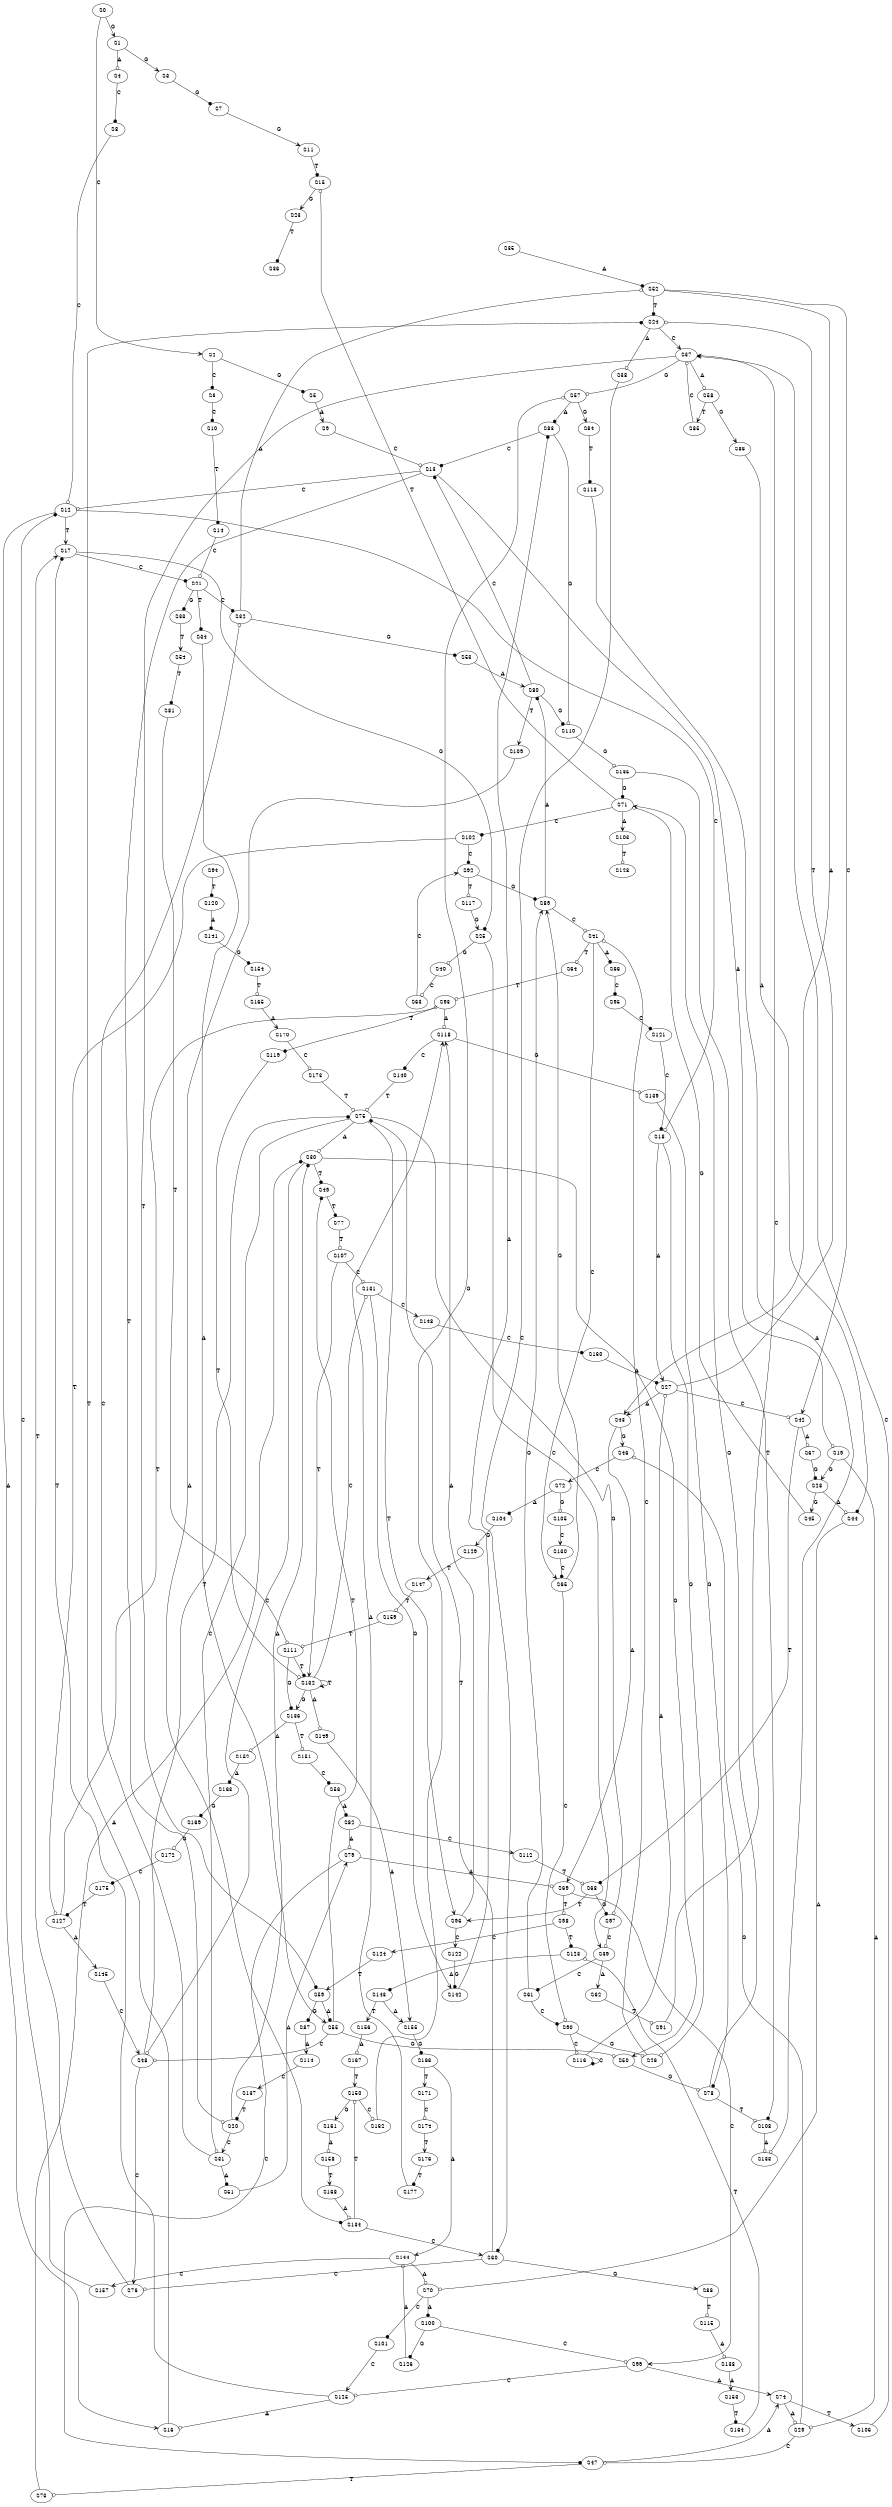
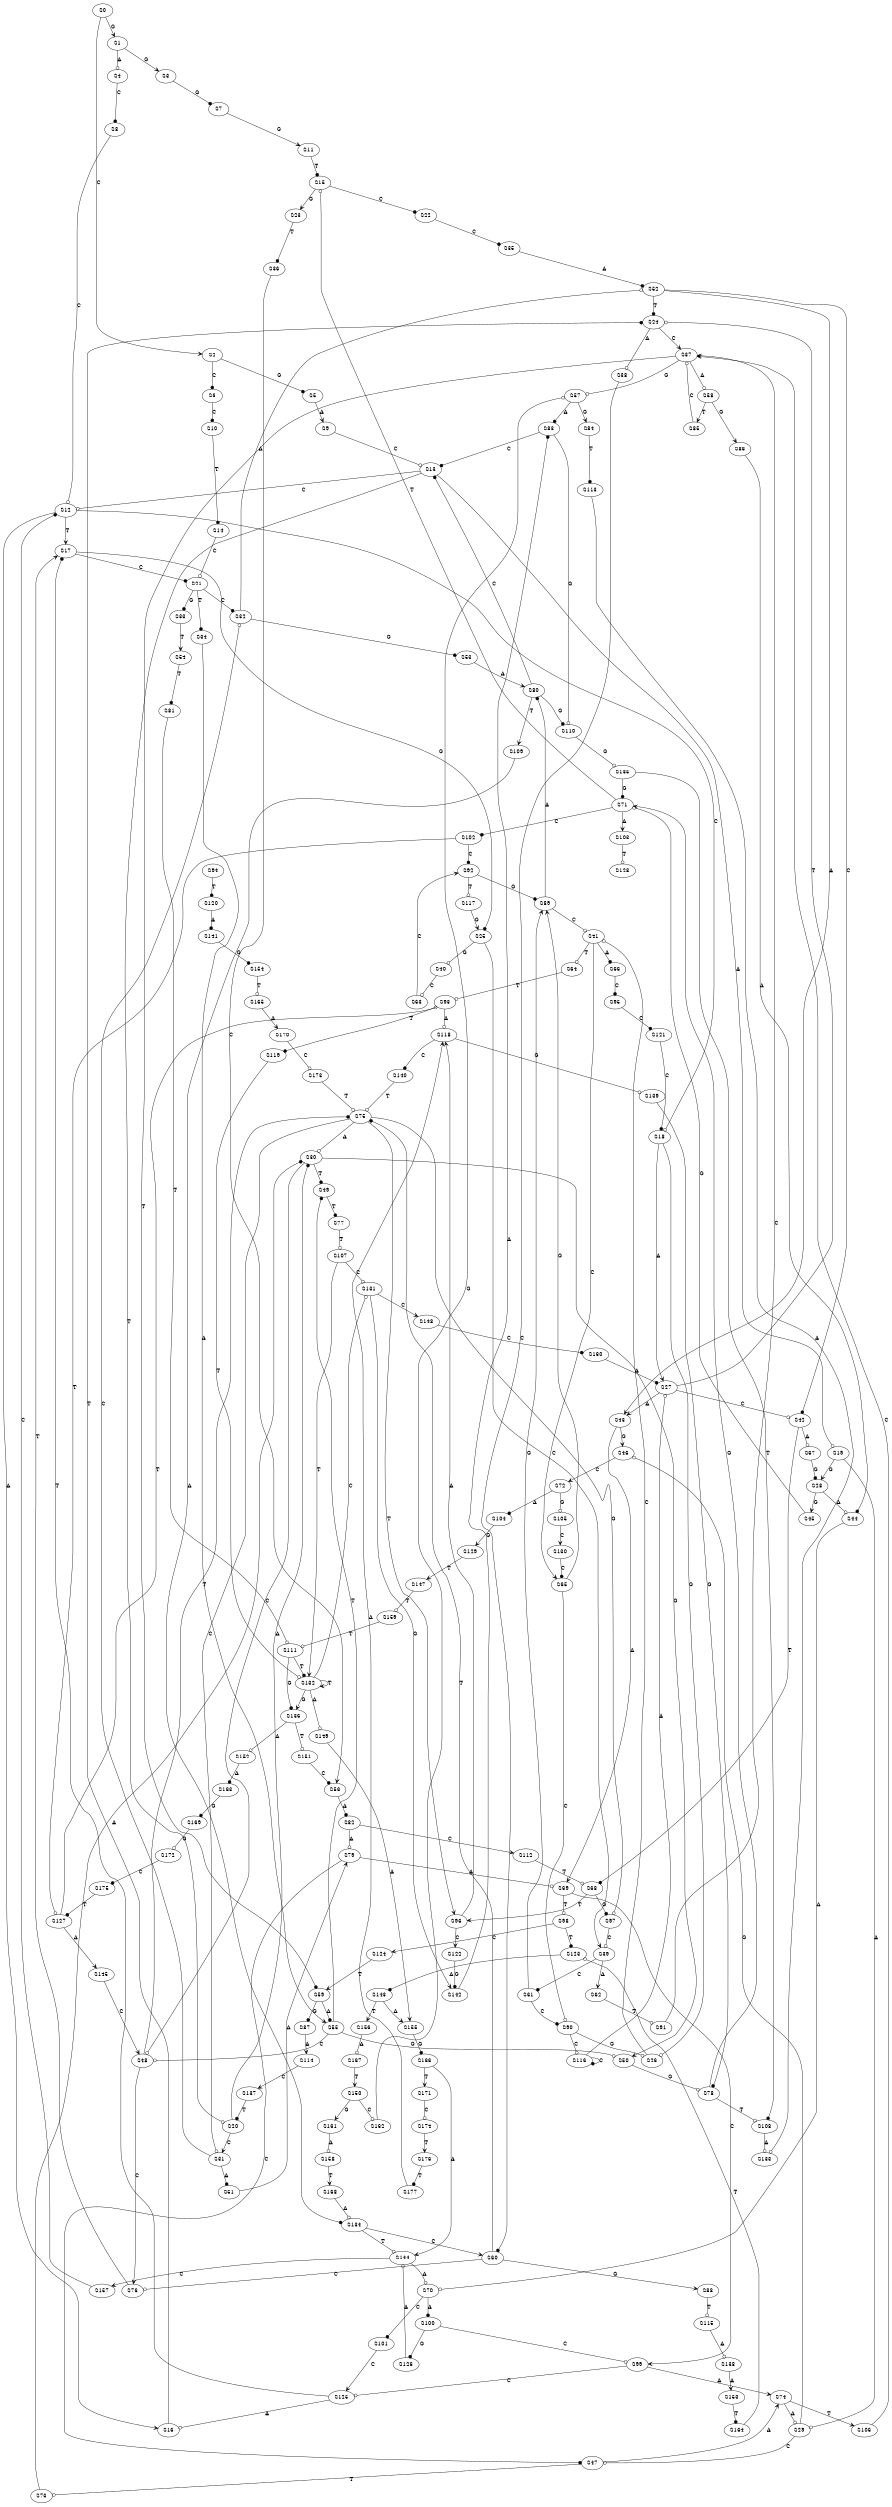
none -> (426, 216)
(847, 773) -> (847, 773)
none -> (230, 1037)
(354, 2161) -> (377, 2241)
